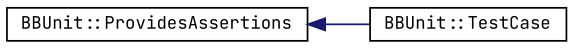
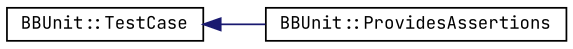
(348, 24) -> (243, 24)
